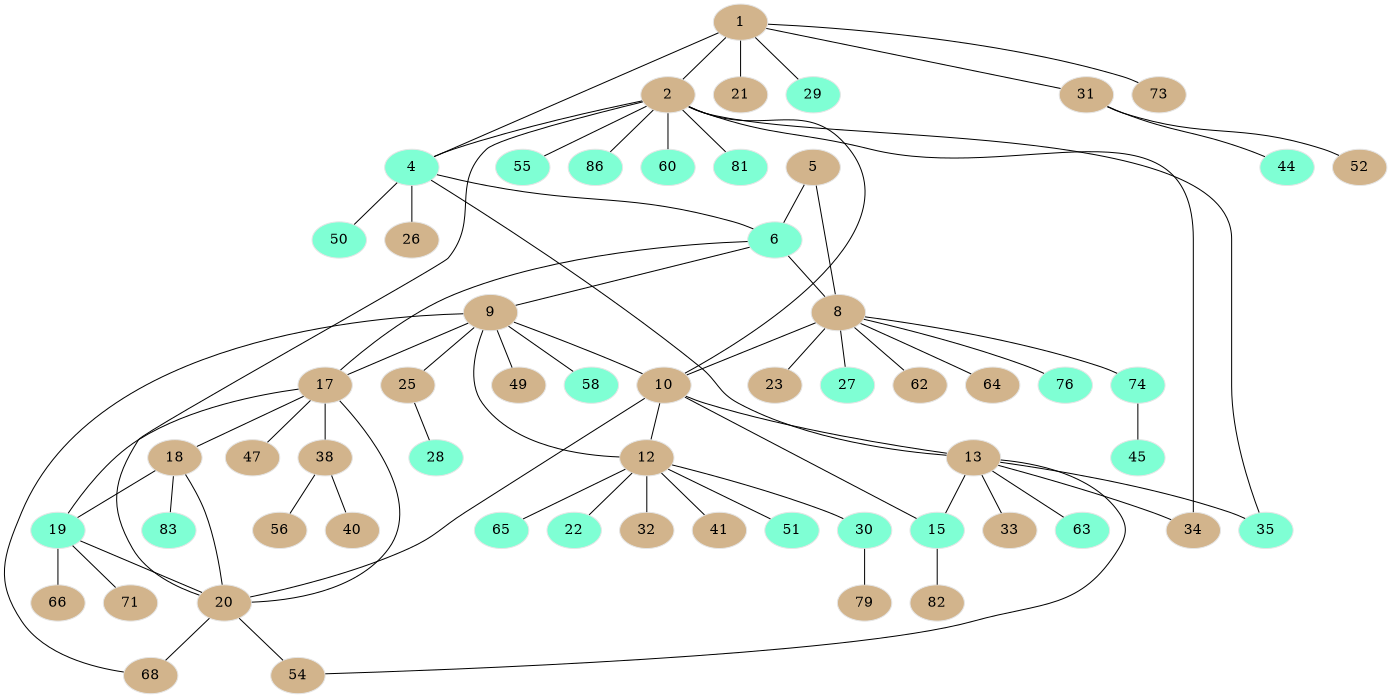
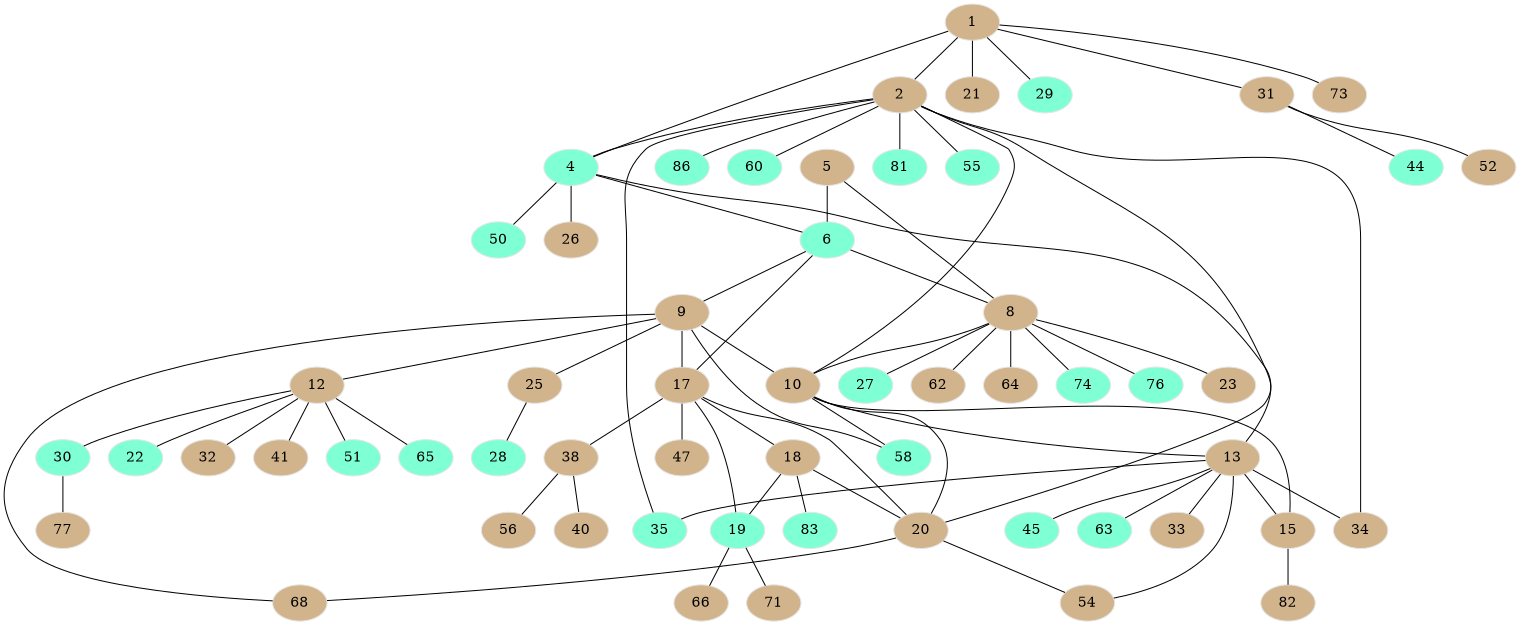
(519, 385) -> none
(655, 421) -> (849, 422)
(1138, 422) -> (1132, 493)
(937, 530) -> (1288, 530)
(135, 564) -> none
(865, 603) -> (63, 530)
